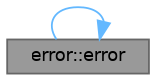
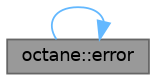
(78, 57) -> (78, 57)
